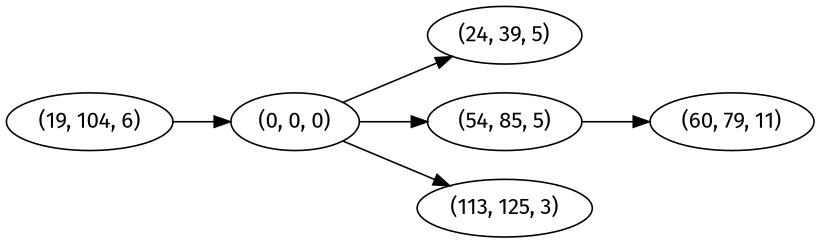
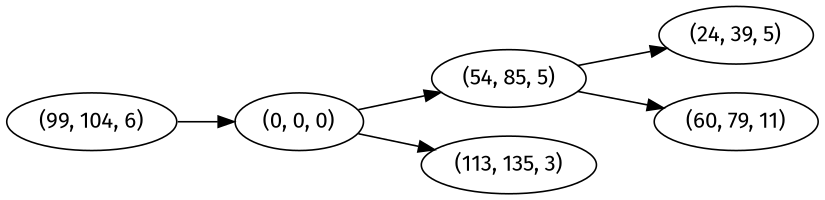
(390, 83) -> (614, 58)
(90, 122) -> (92, 122)
(505, 208) -> (509, 165)
